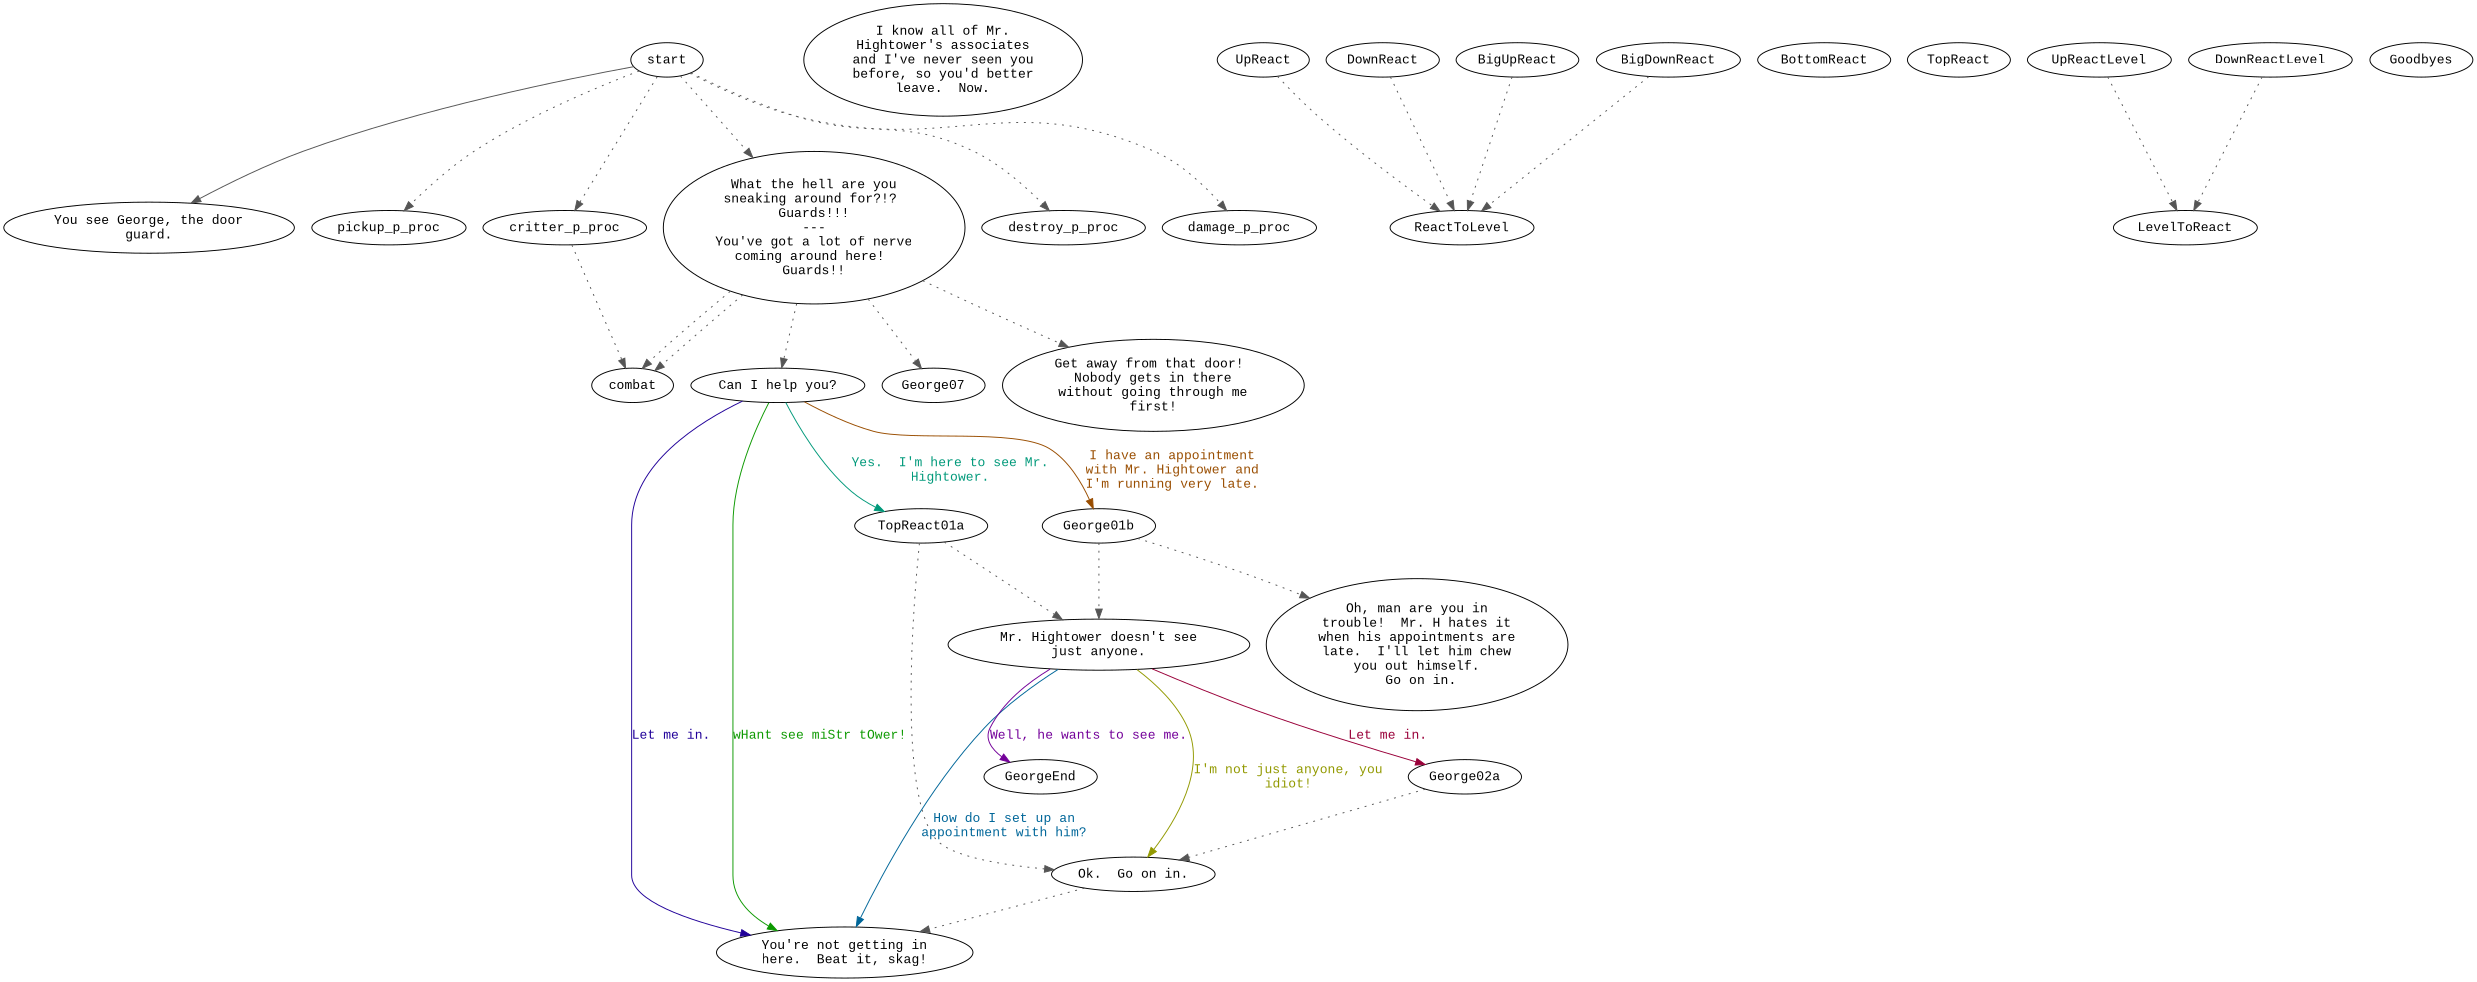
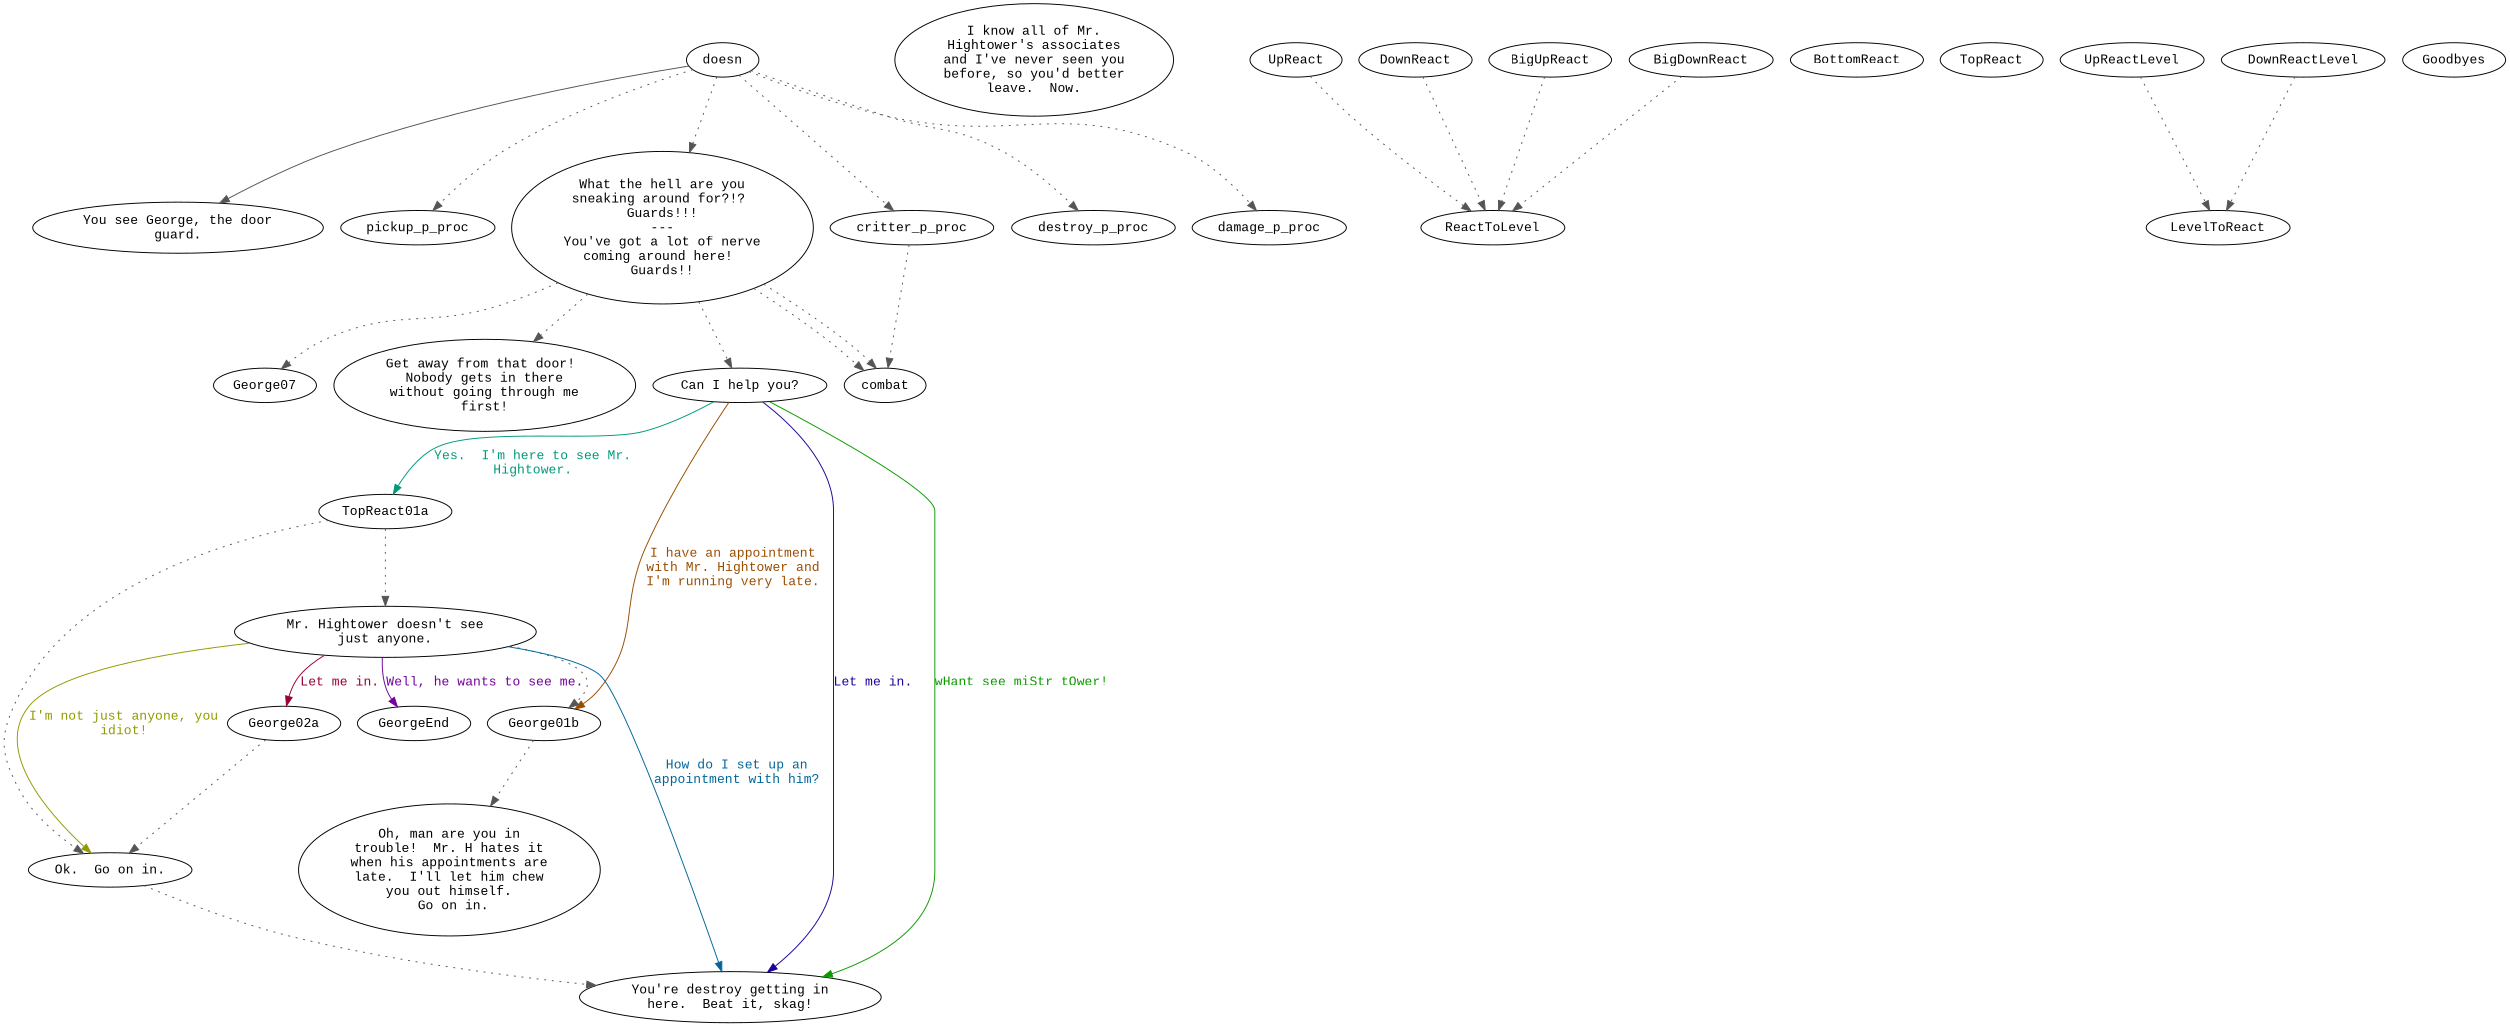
(667, 60) -> (723, 60)
(1099, 576) -> (581, 671)
(845, 953) -> (730, 997)
